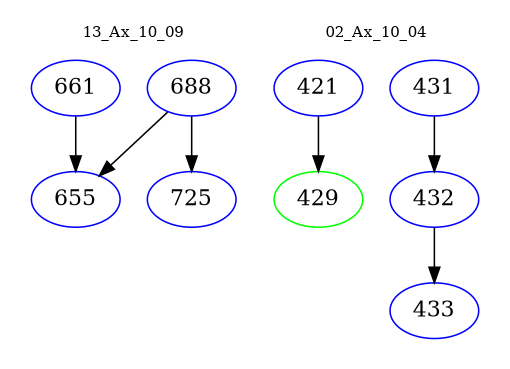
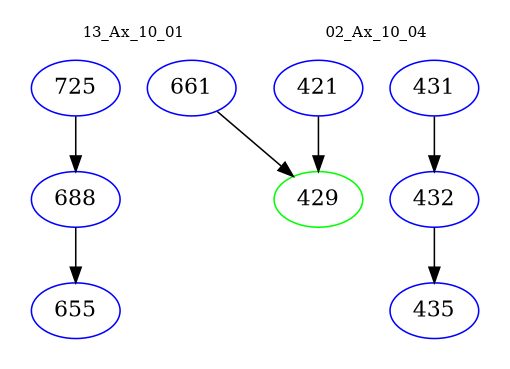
(134, 33) -> (134, 33)
(76, 136) -> (238, 129)
(192, 136) -> (76, 136)
(434, 311) -> (434, 311)
